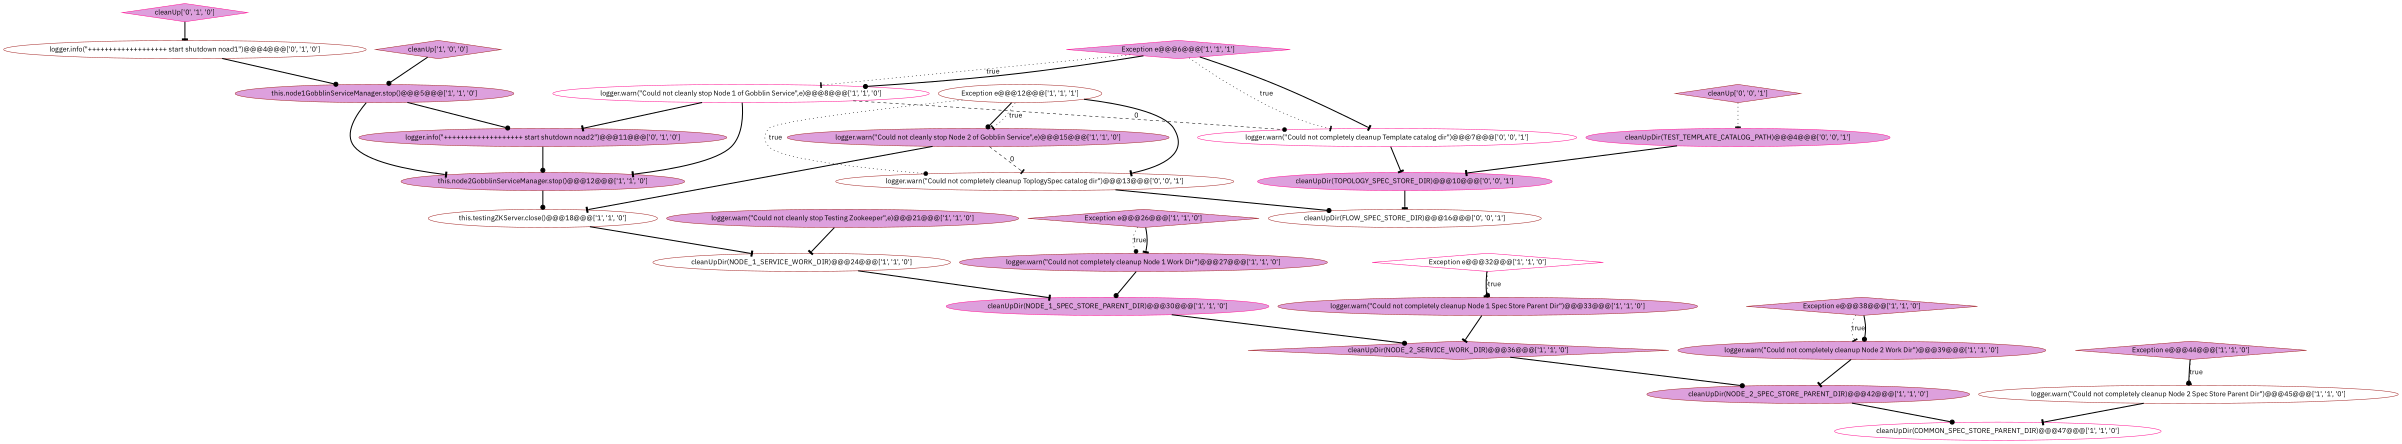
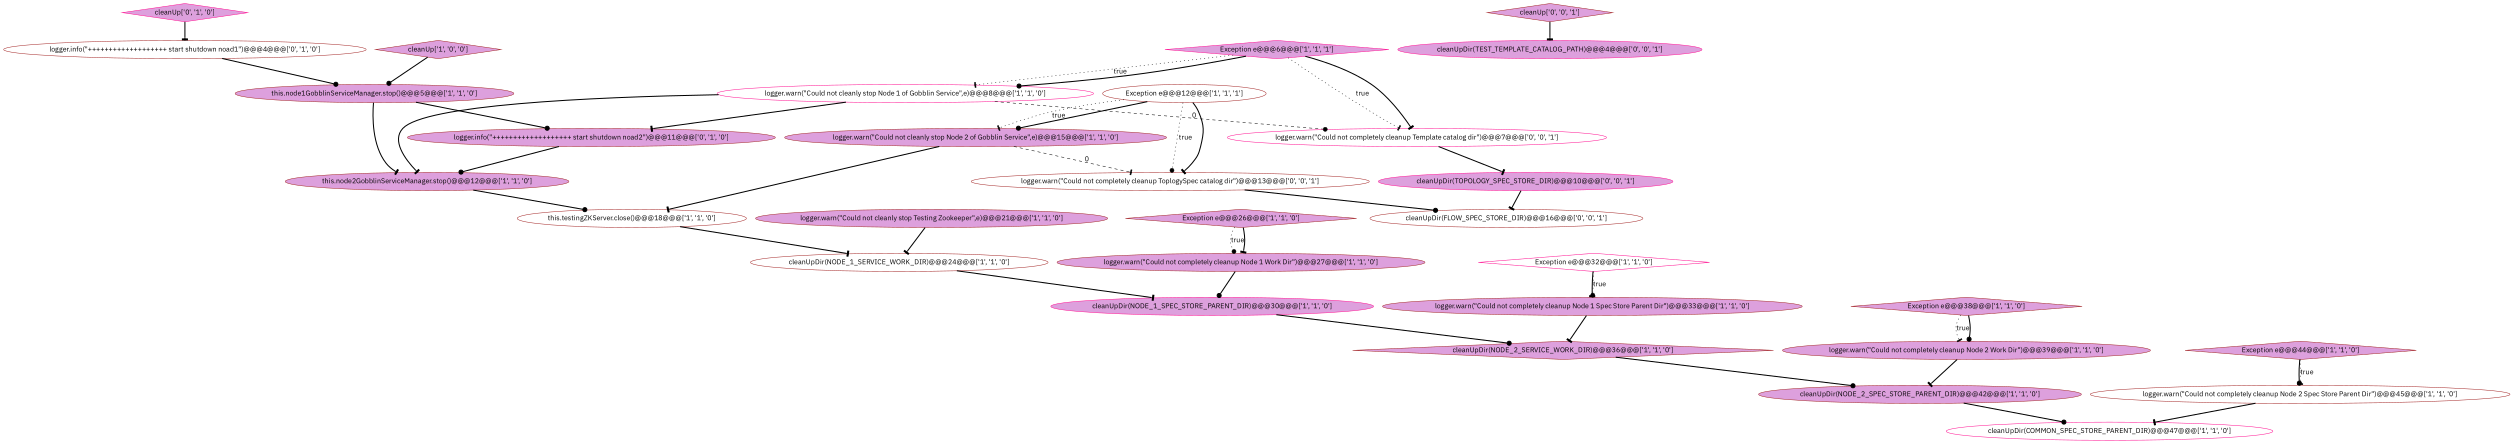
(1738, 114) -> (1550, 30)
(1573, 159) -> none
